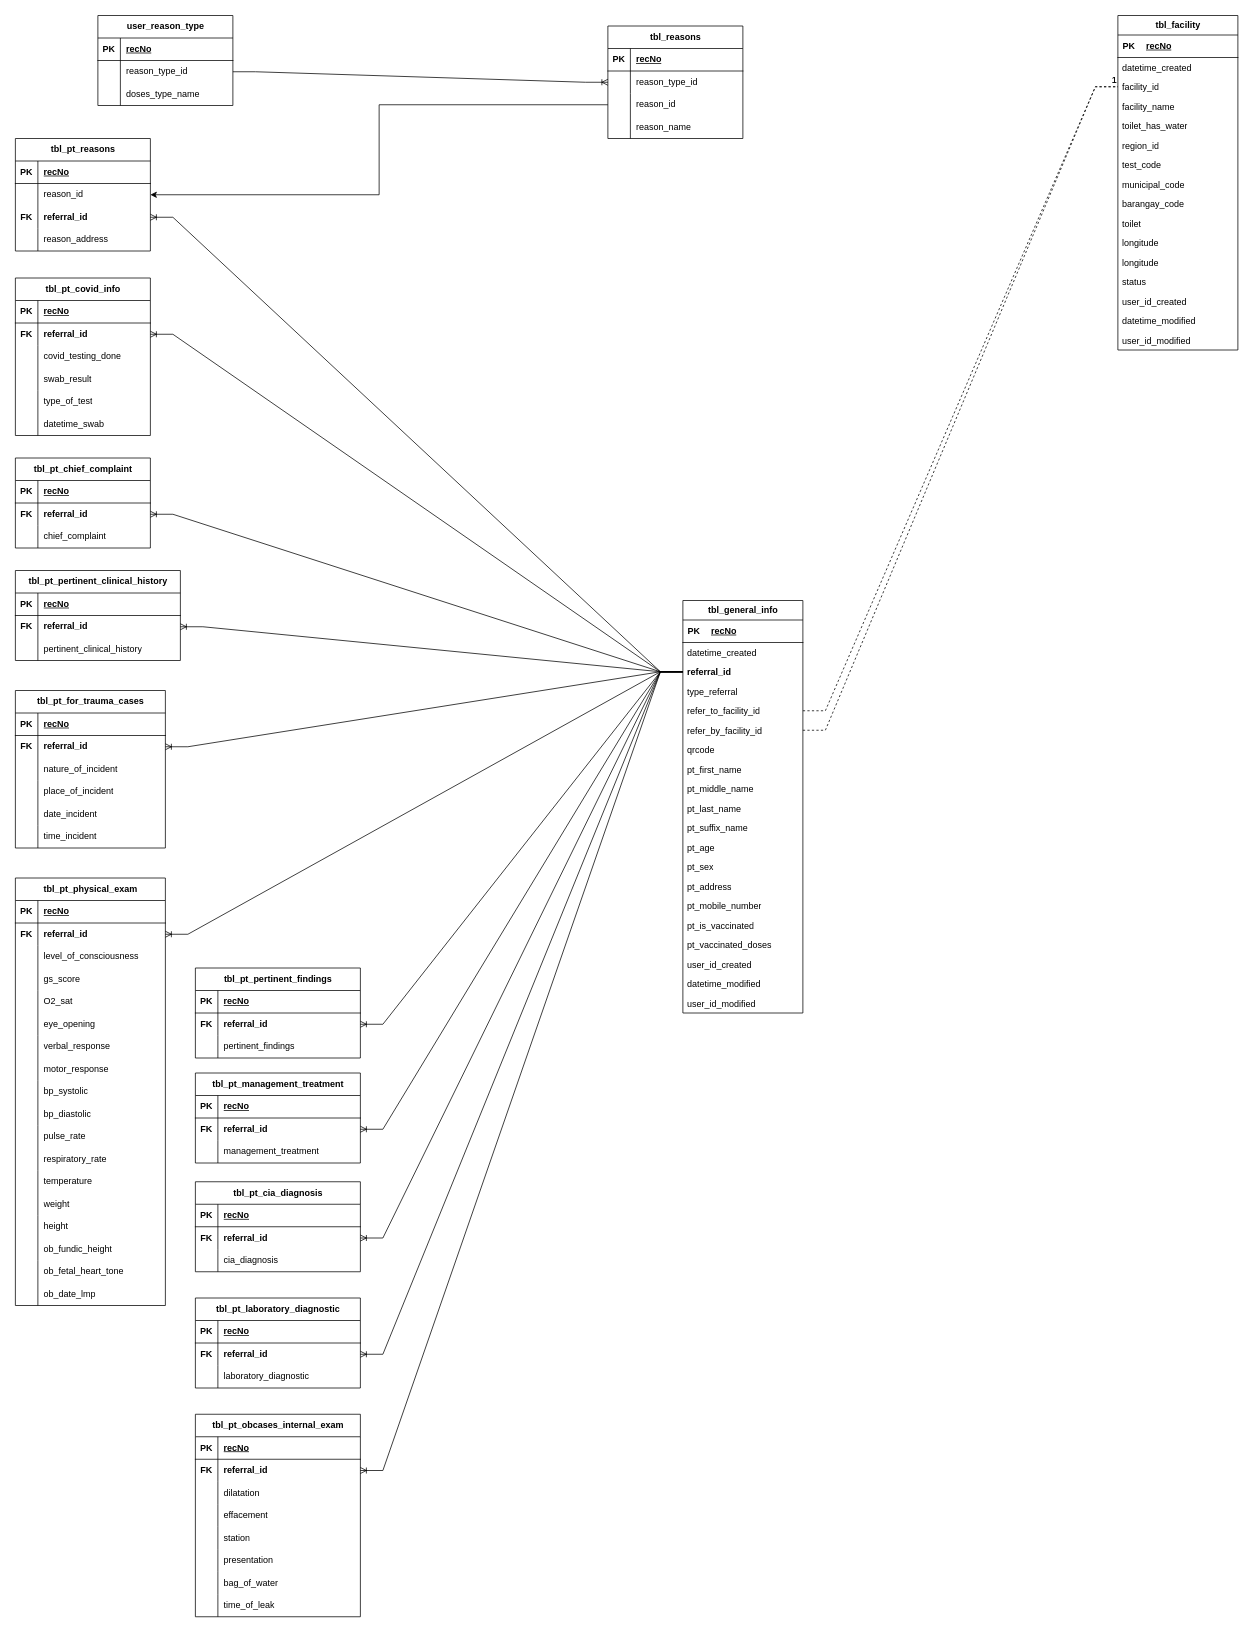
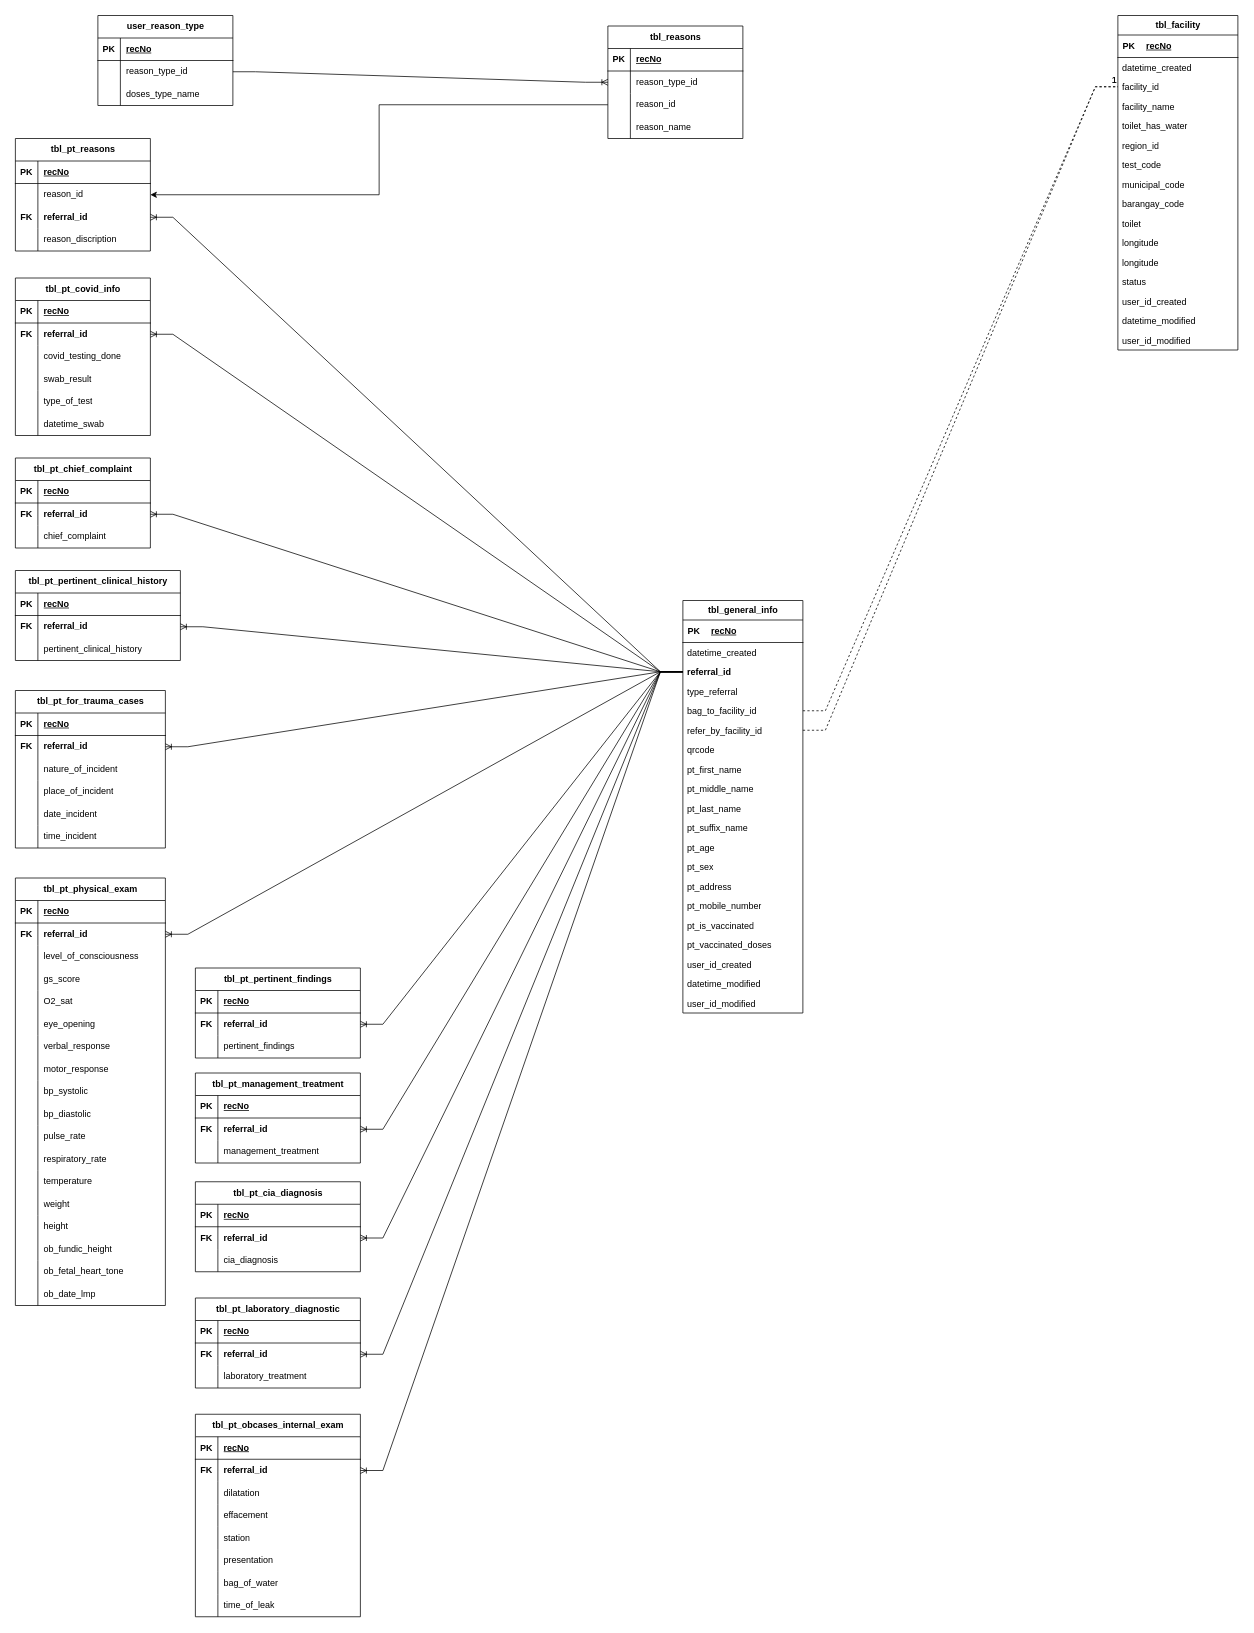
(79, 240) -> (86, 240)
(733, 712) -> (728, 712)
(273, 1377) -> (273, 1377)
